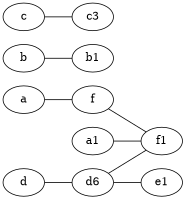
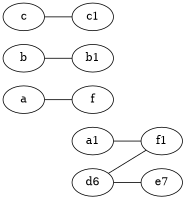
(93, 17) -> (93, 17)
(127, 120) -> none
(24, 182) -> none
(162, 182) -> (162, 182)
